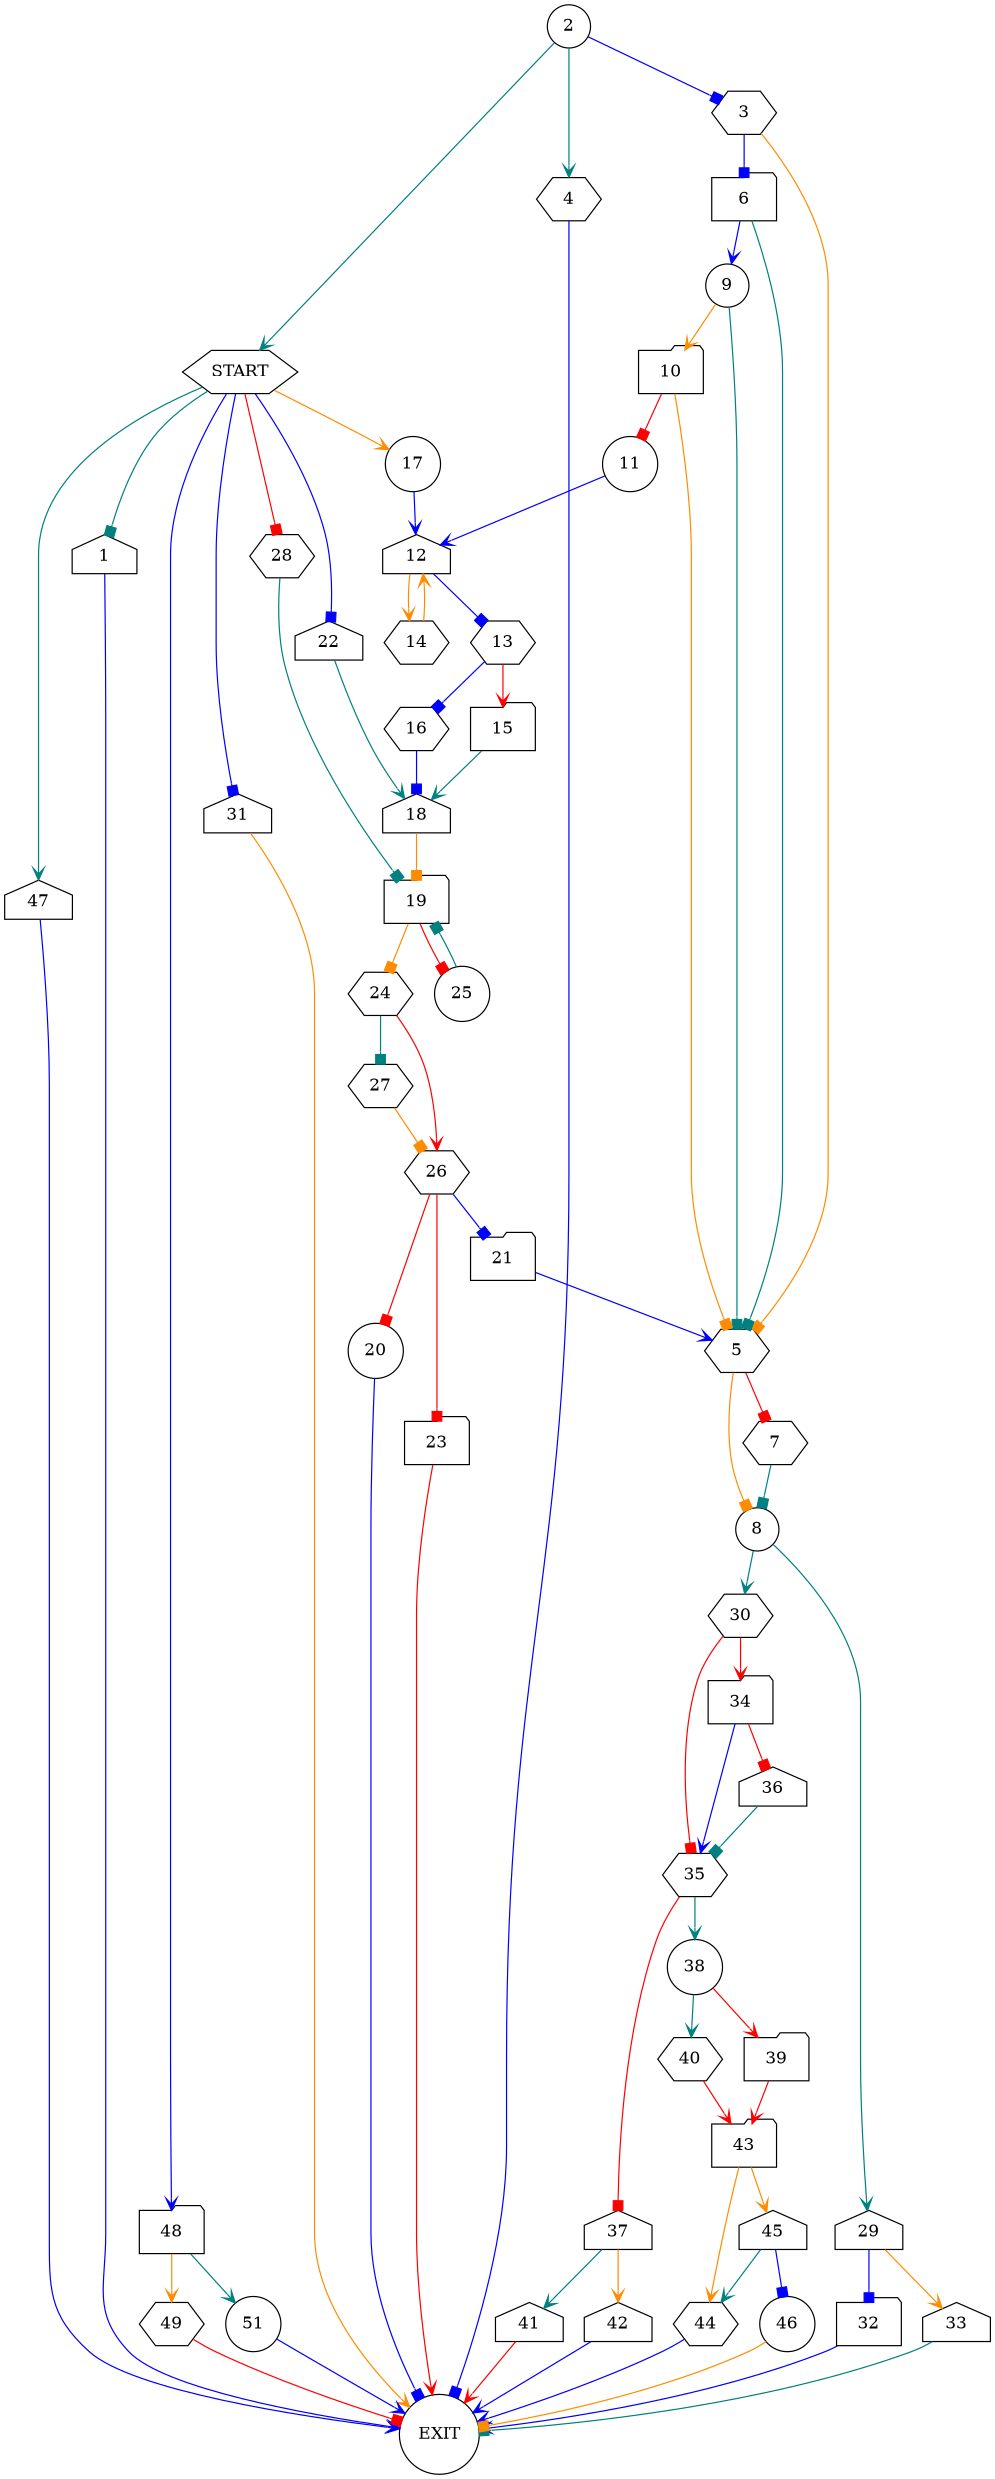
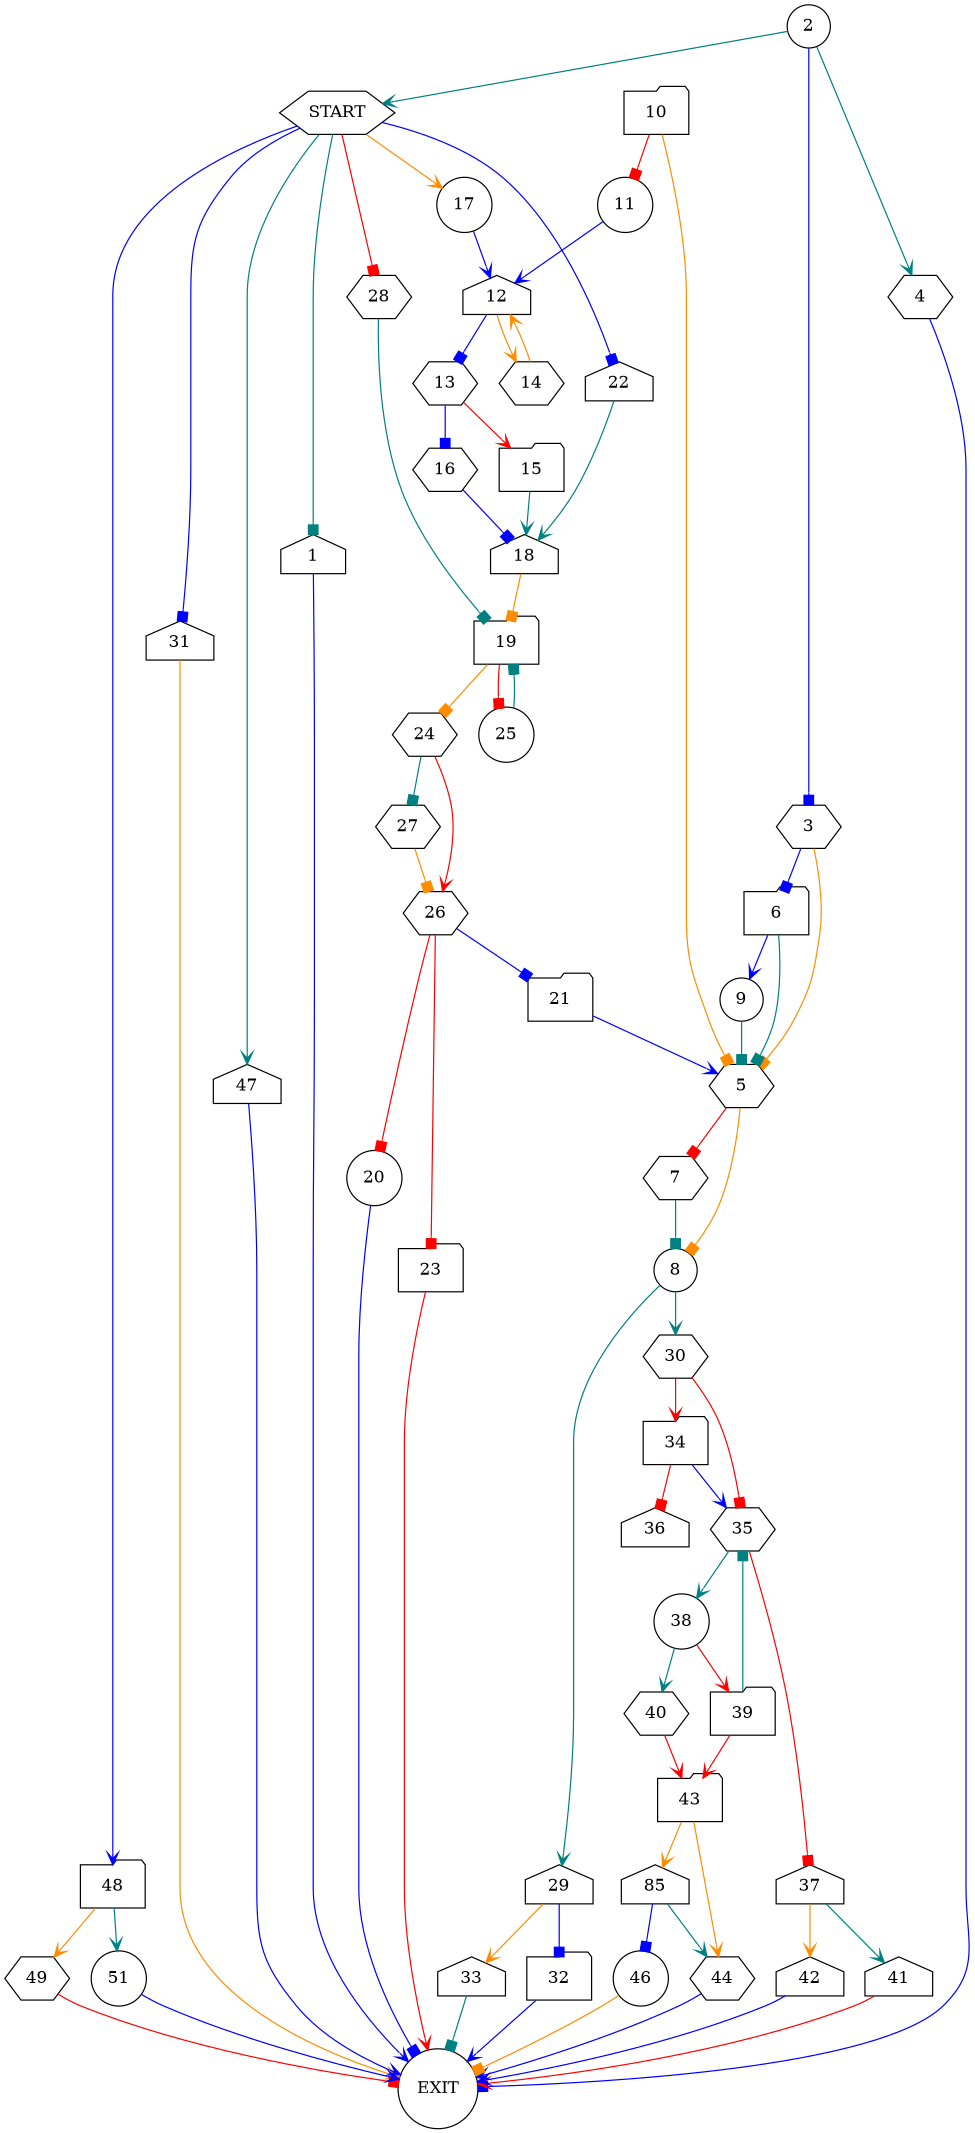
(704, 322) -> none
(739, 1826) -> (743, 1627)
(773, 2232) -> (655, 1886)
